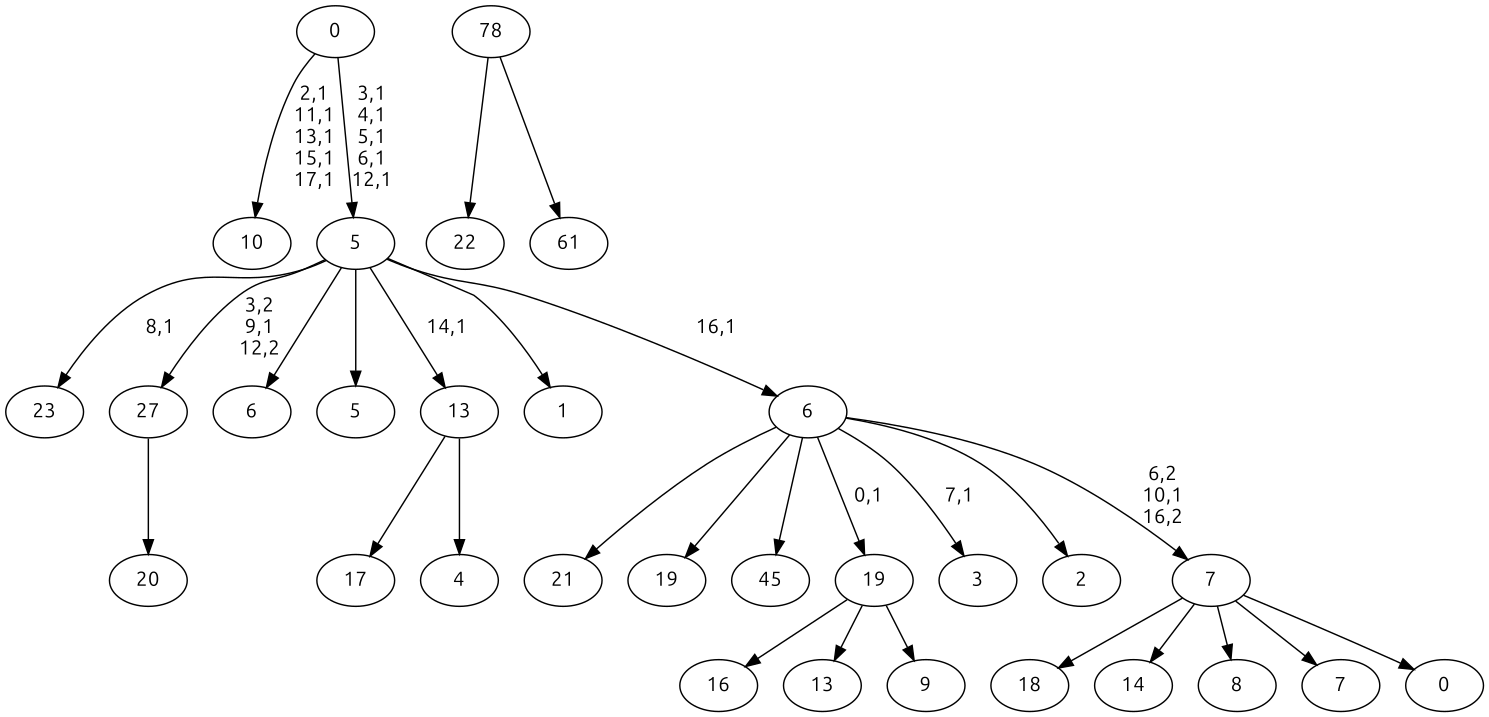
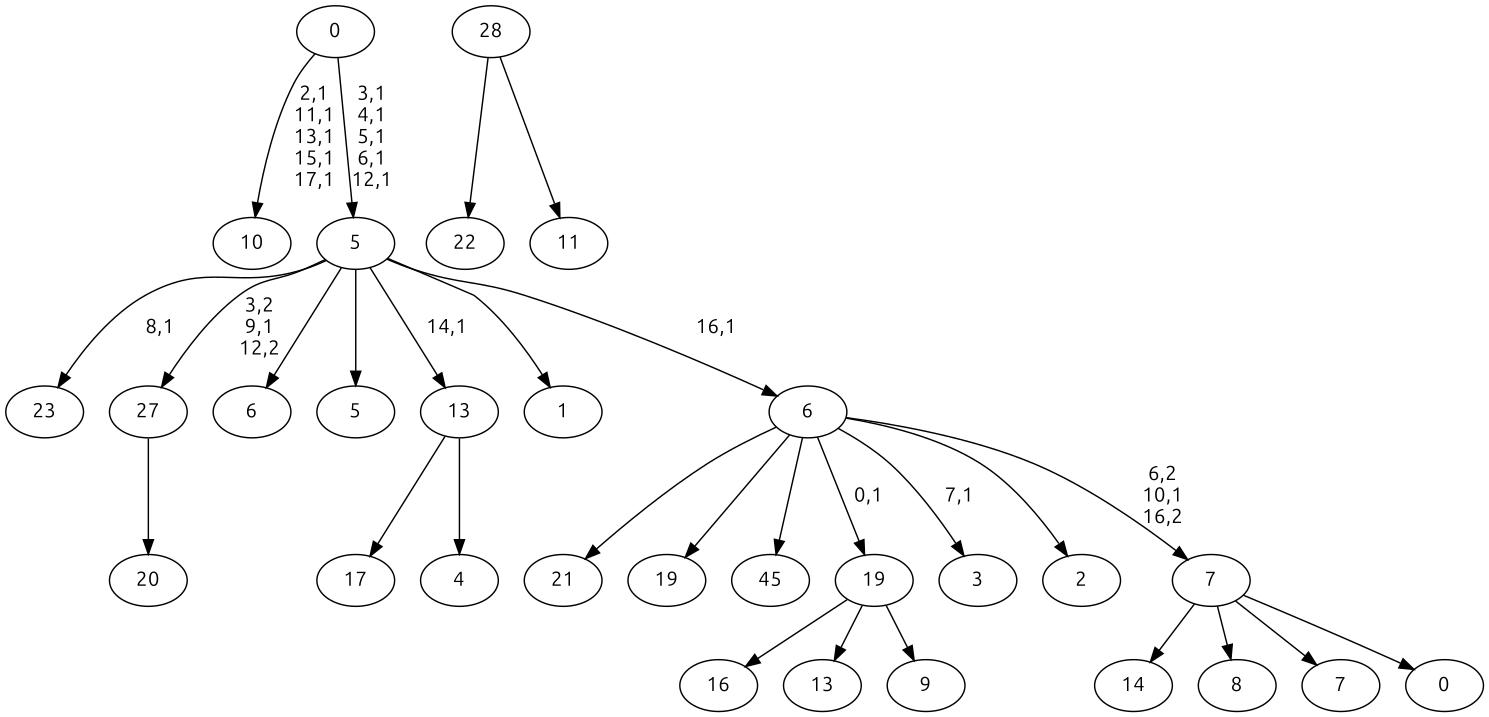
(491, 32) -> (491, 32)
(569, 243) -> (569, 243)
(1030, 686) -> none
